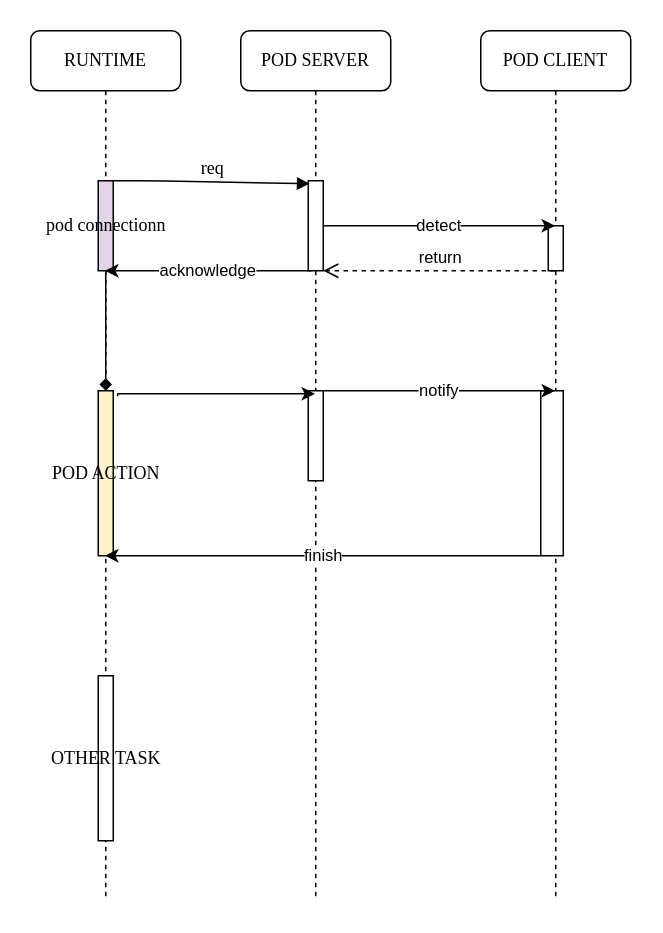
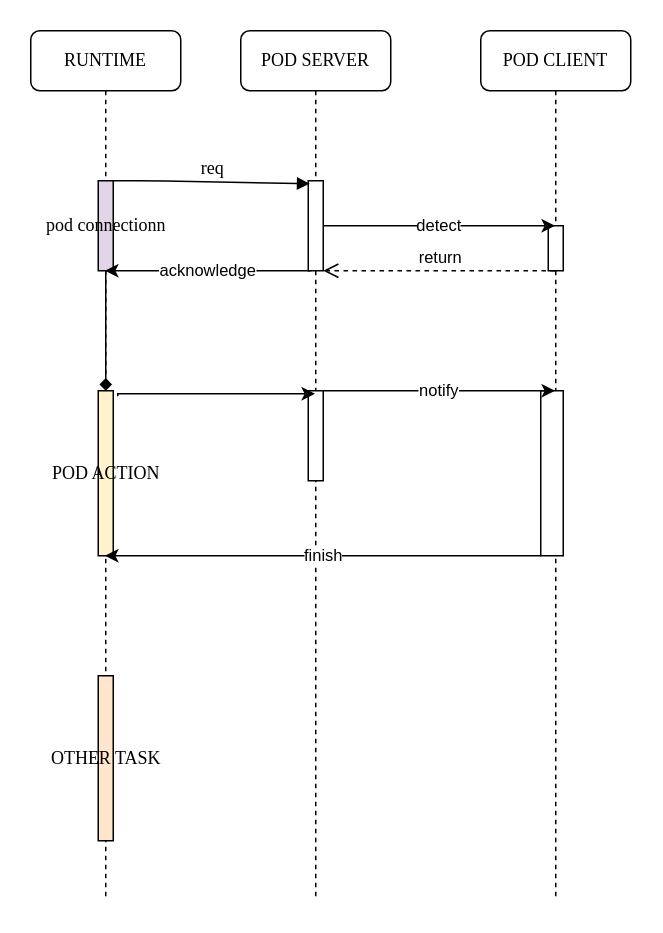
(106, 758) -> (106, 758)
